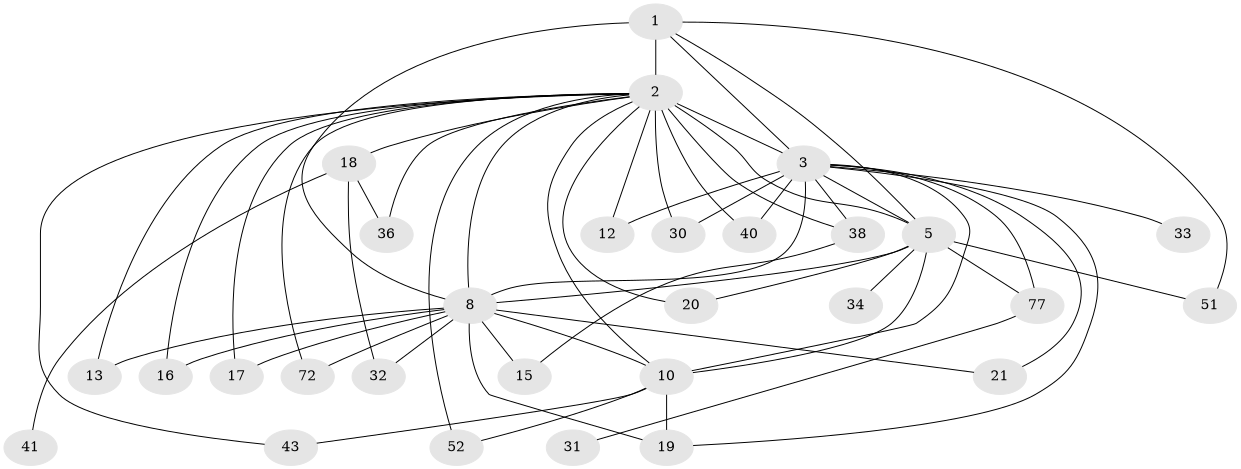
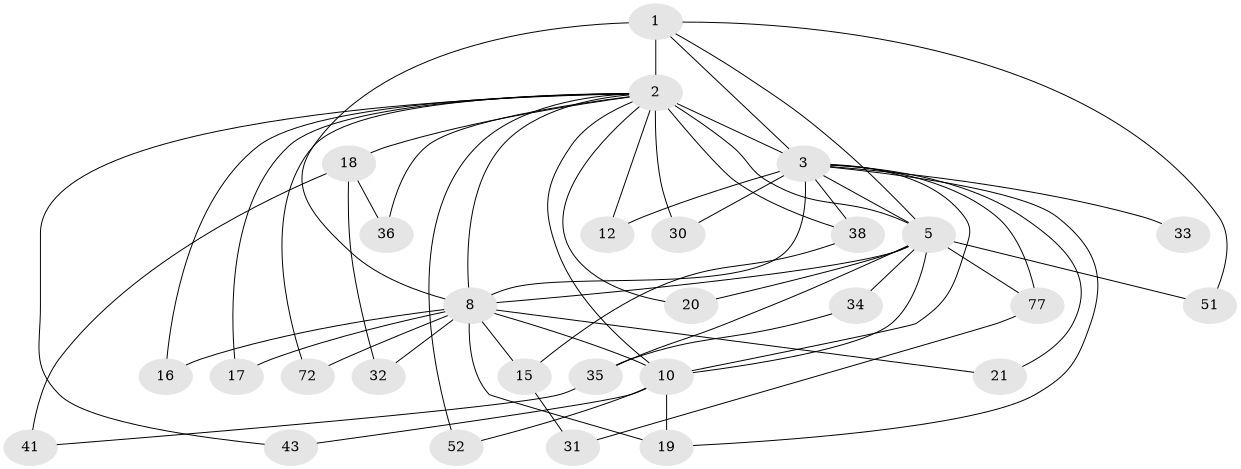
(749, 235) -> none
(95, 377) -> none
none -> (596, 377)
none -> (549, 412)
